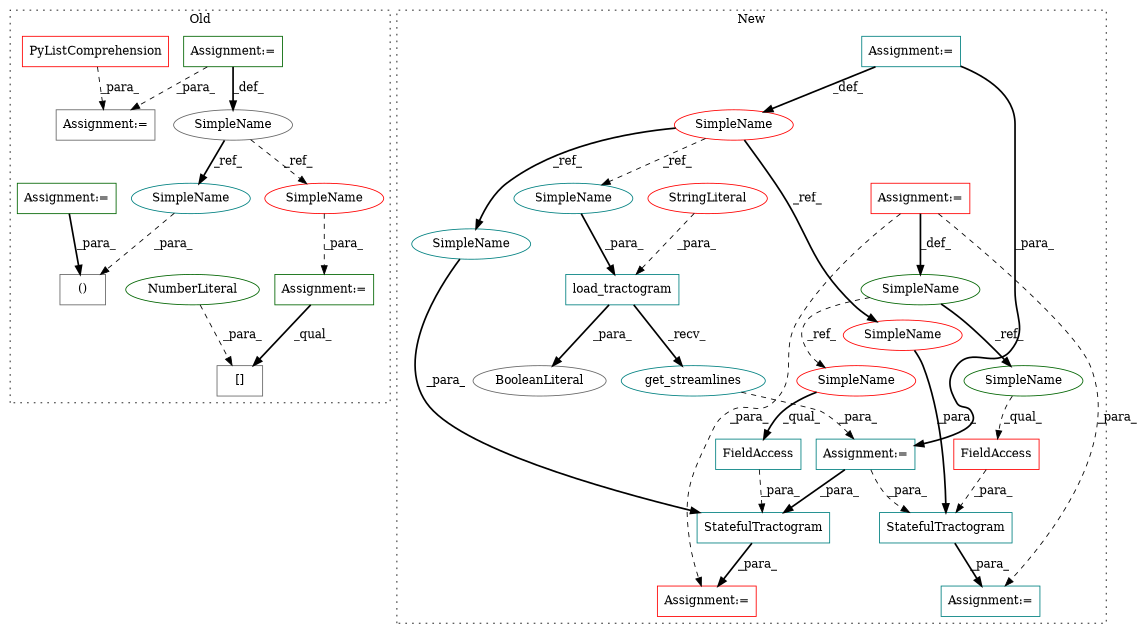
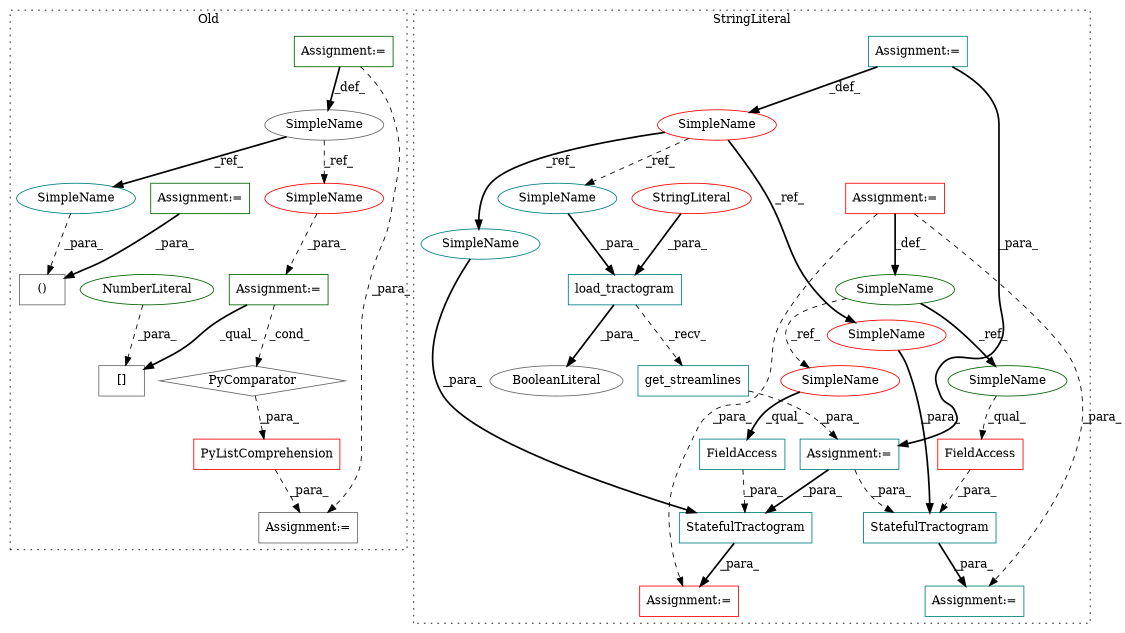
(752, 20) -> (752, 20)
(668, 241) -> (661, 240)
(655, 332) -> (656, 332)
none -> (252, 381)
(693, 381) -> (693, 381)
